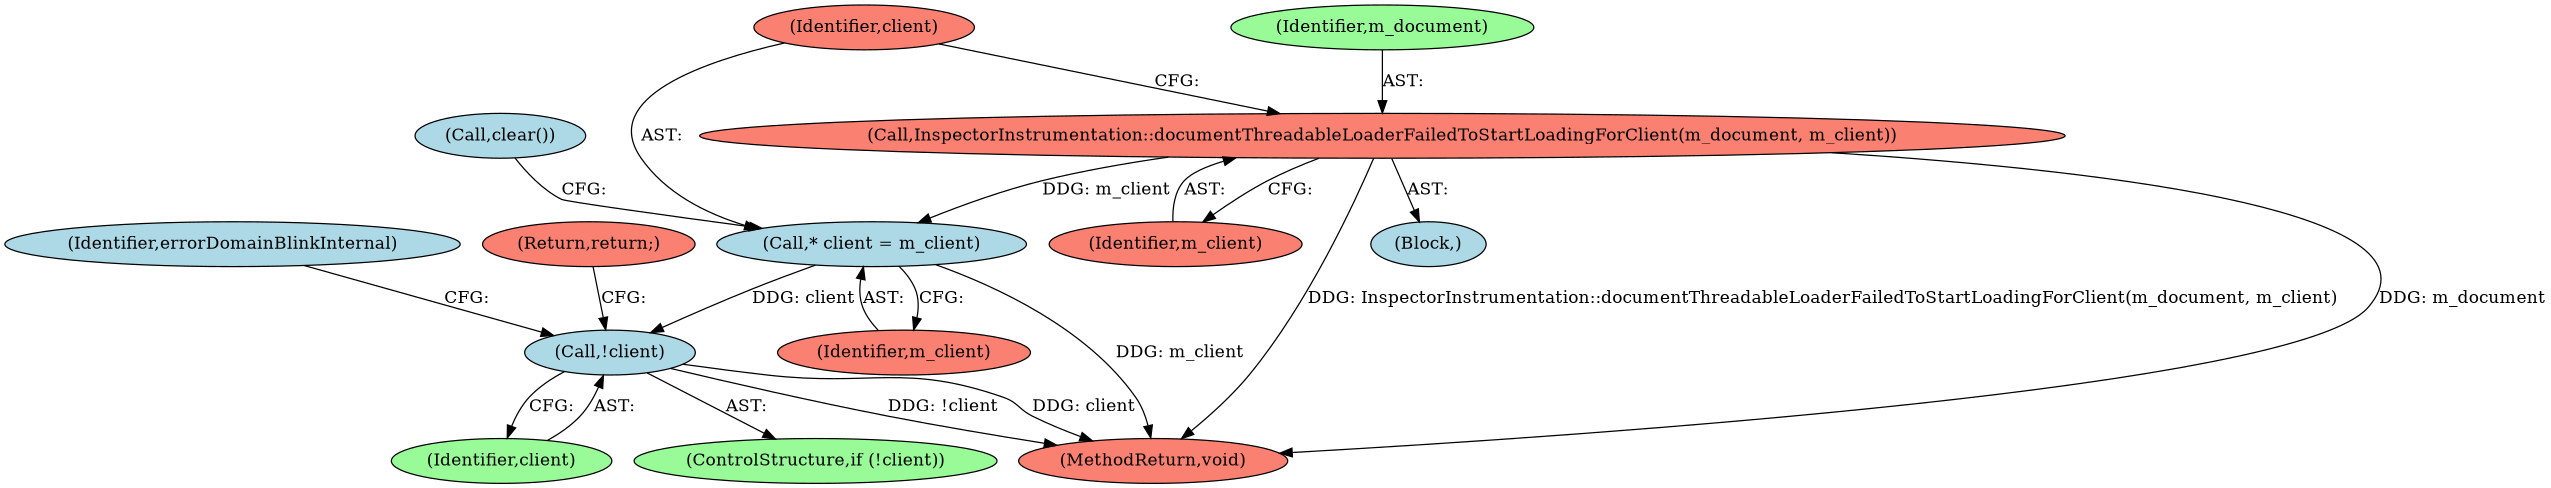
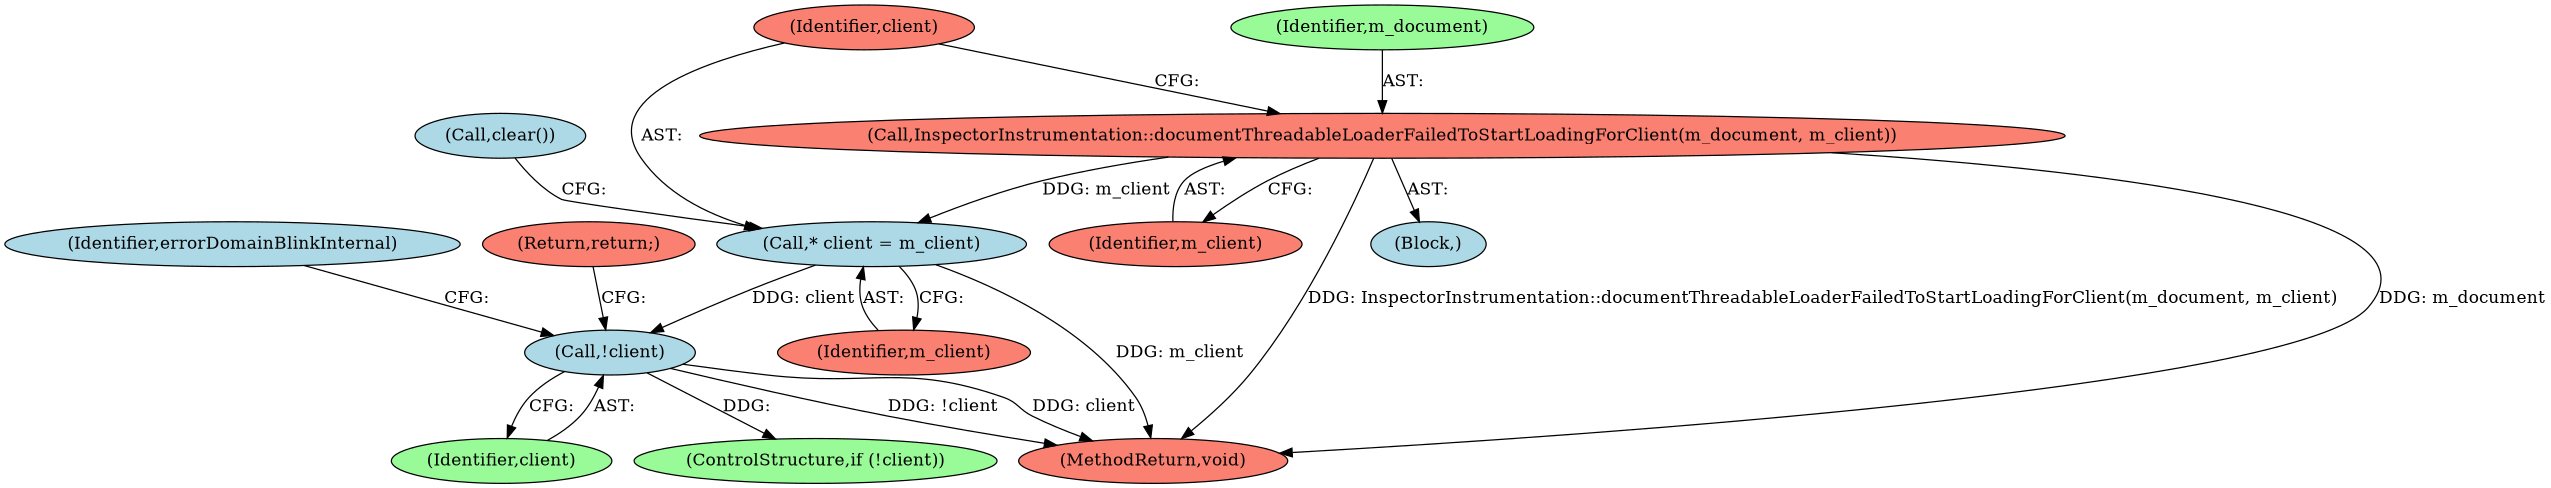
(750, 407) -> (750, 407)
